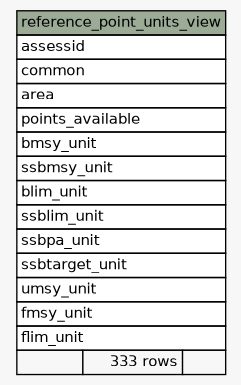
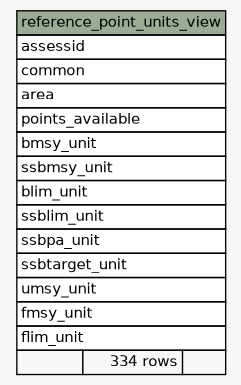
(144, 362) -> (144, 362)
